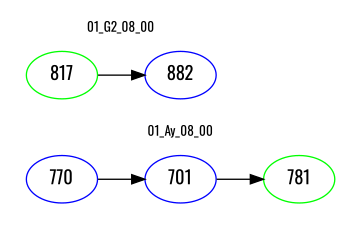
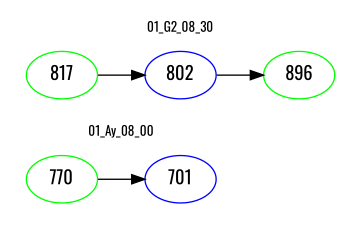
(121, 28) -> (181, 28)
(181, 75) -> (181, 75)
none -> (299, 75)
(62, 179) -> (62, 179)
(299, 179) -> none
